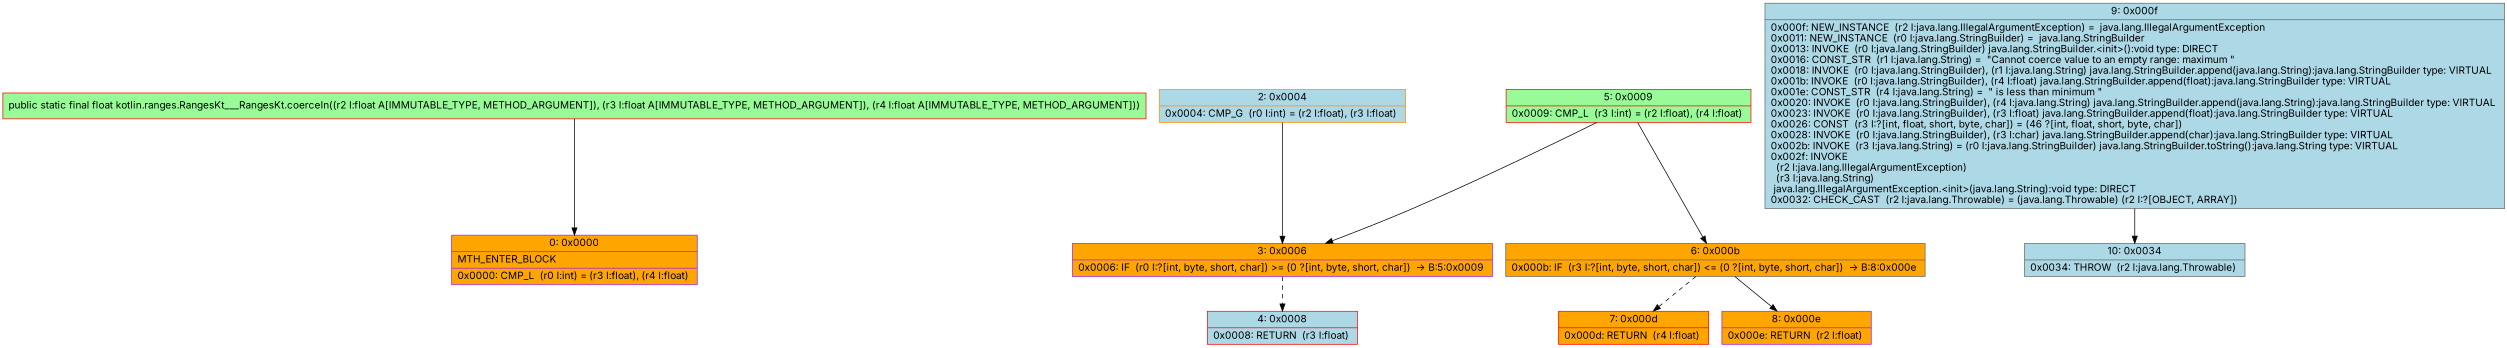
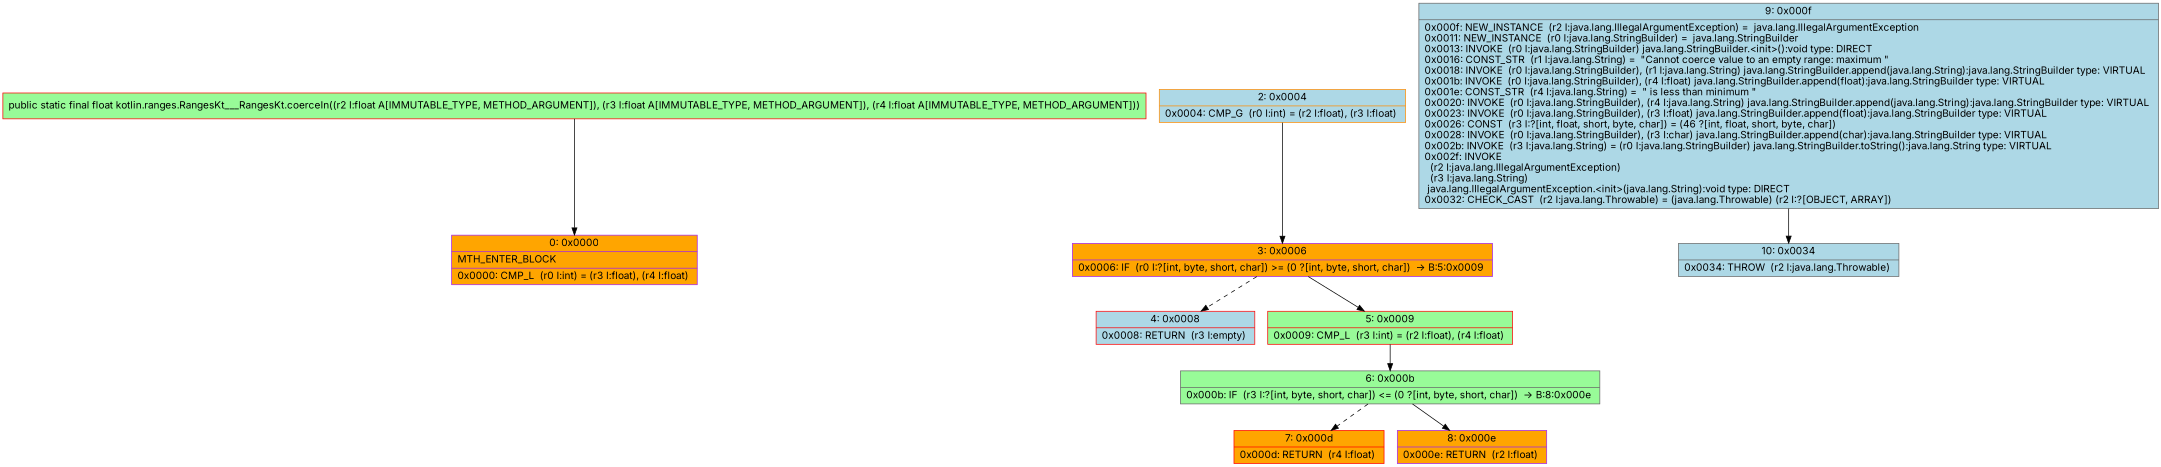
(1466, 185) -> (1333, 292)
(1715, 260) -> (1390, 387)
(1282, 336) -> (1175, 336)
